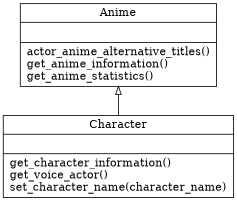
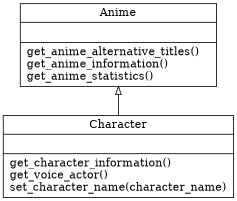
(118, 52) -> (113, 52)
